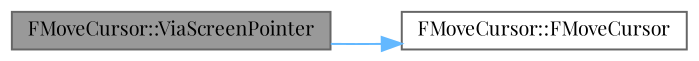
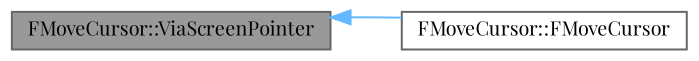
(356, 44) -> (376, 17)
